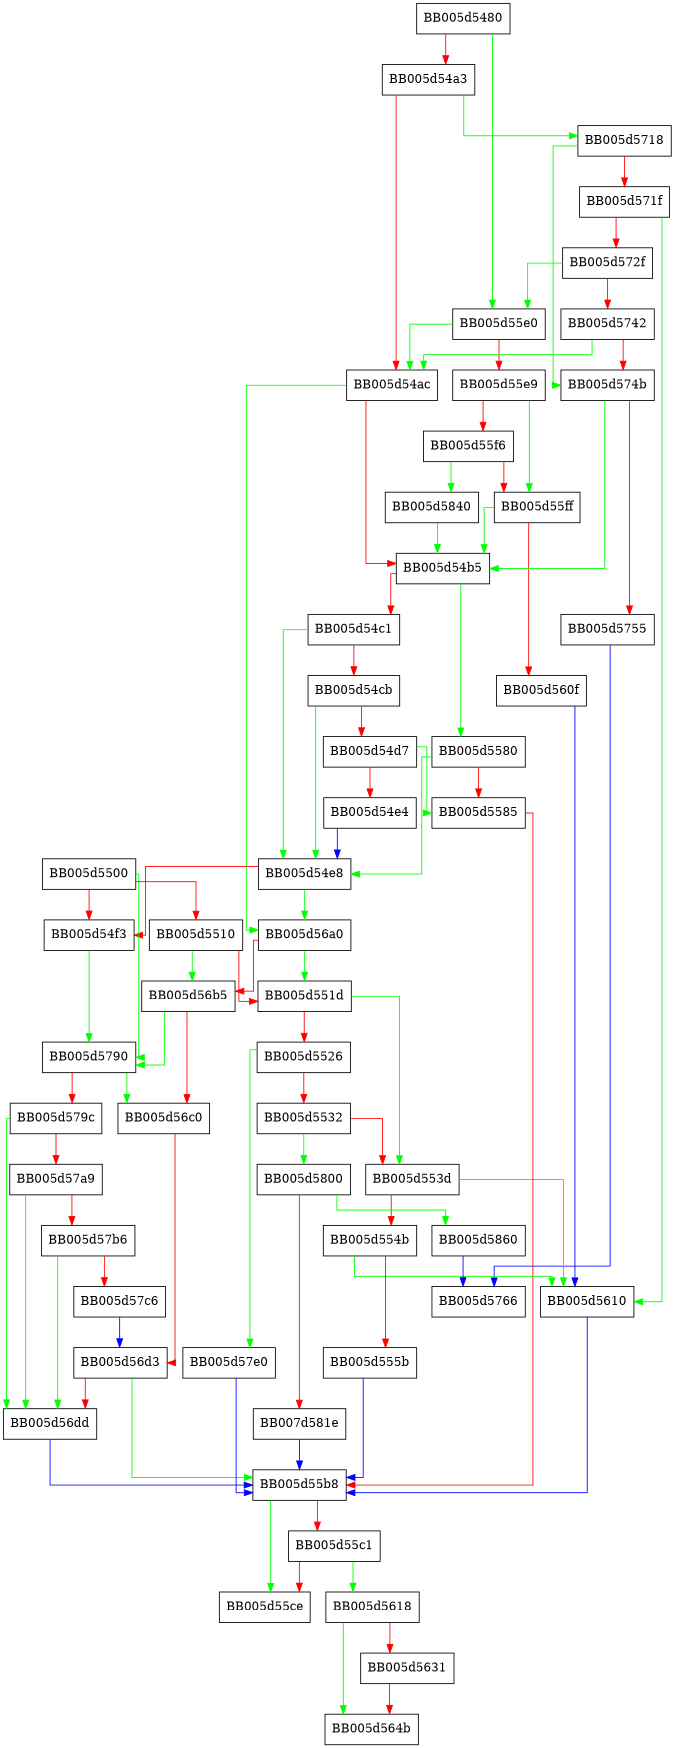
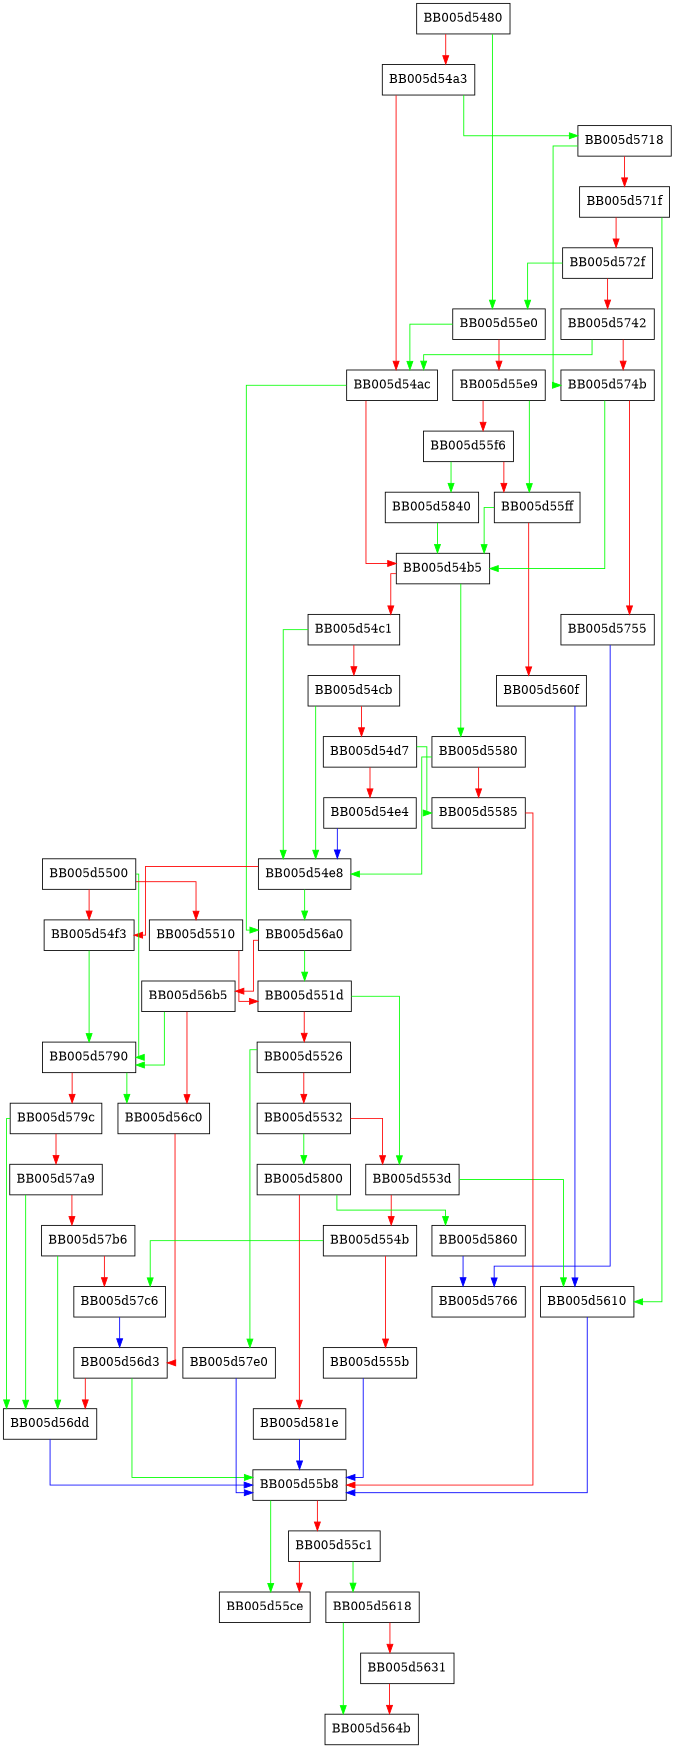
(192, 961) -> none
(444, 1276) -> (218, 1241)
(300, 1424) -> (300, 1424)
